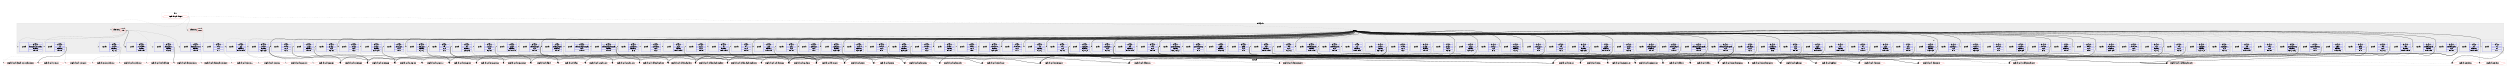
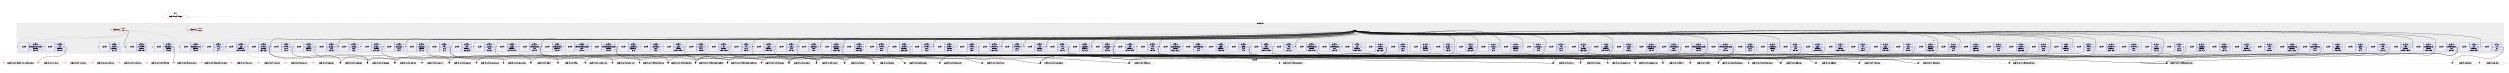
(1054, 63) -> (1054, 63)
